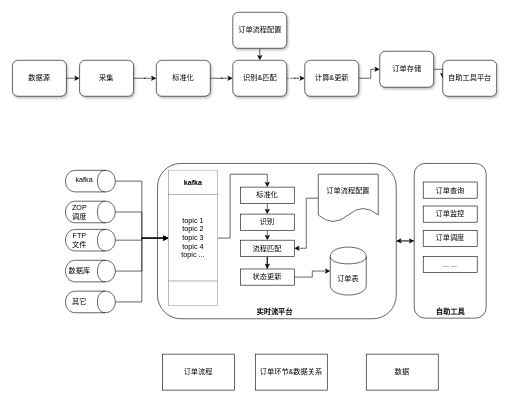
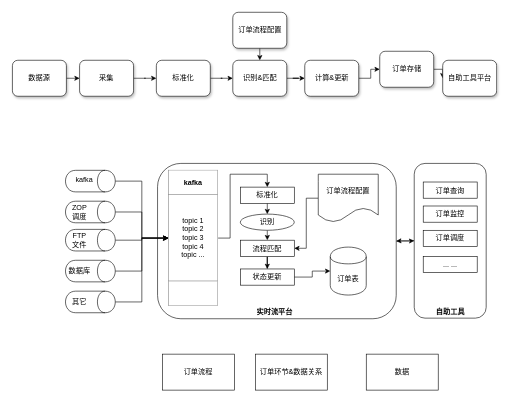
(298, 78) -> (298, 78)
(267, 222) -> (267, 222)
